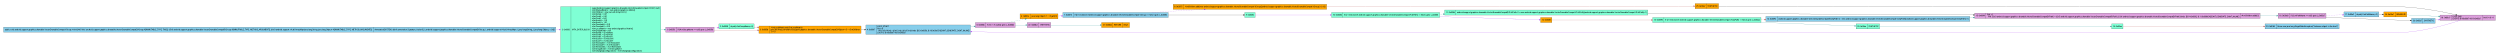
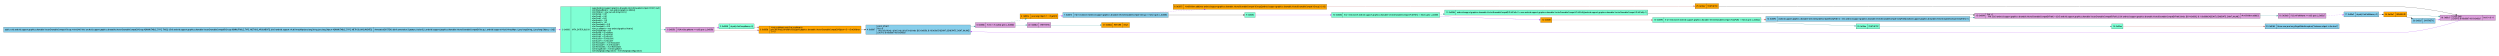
(2368, 19) -> (2409, 17)
